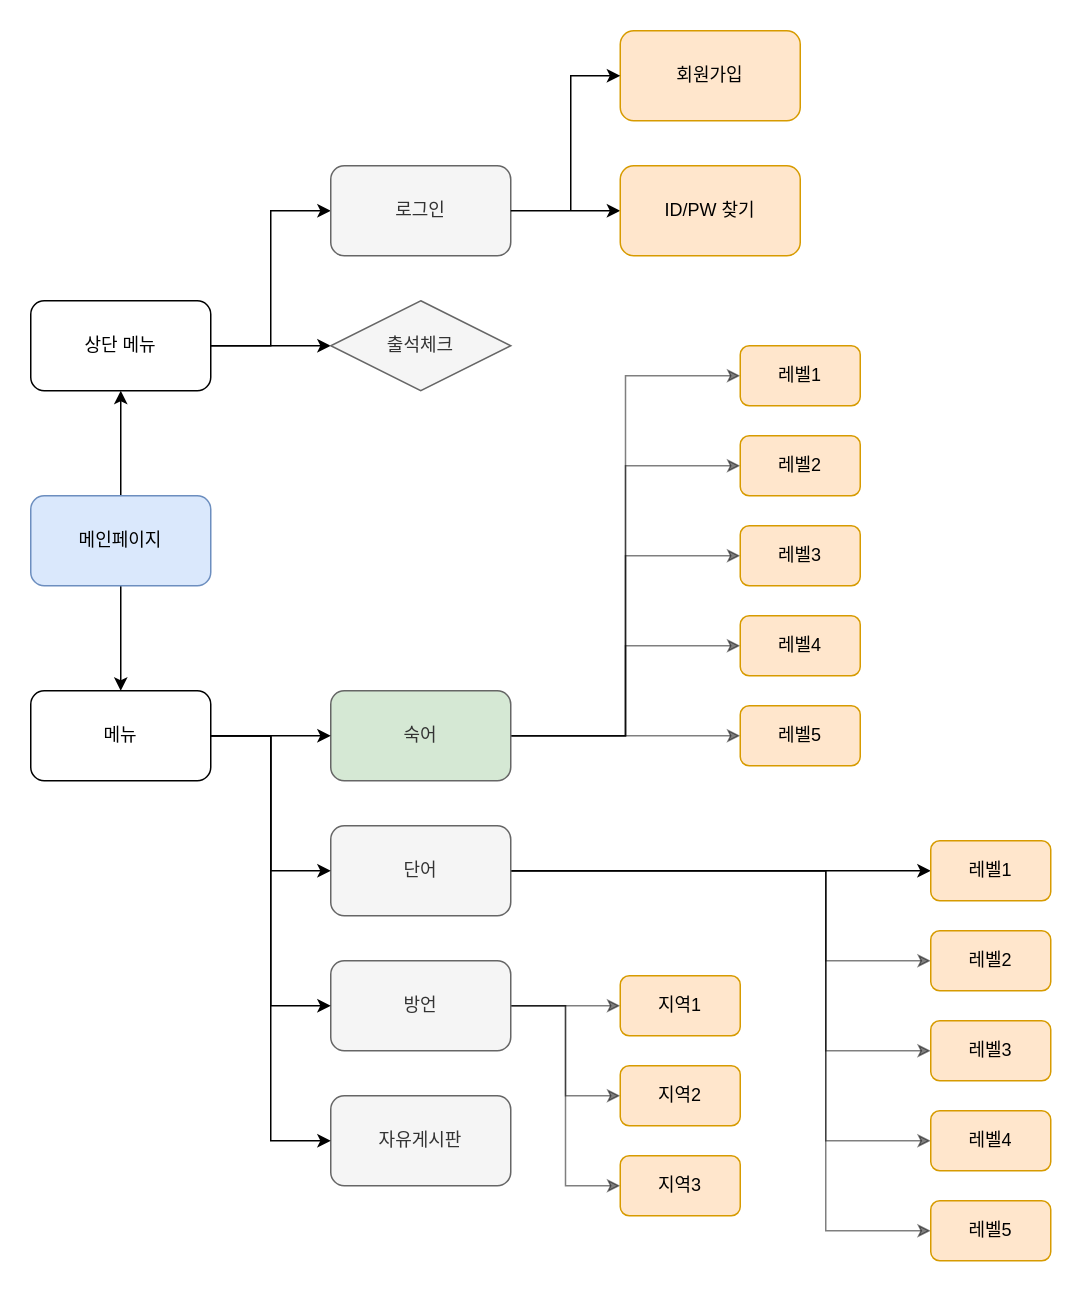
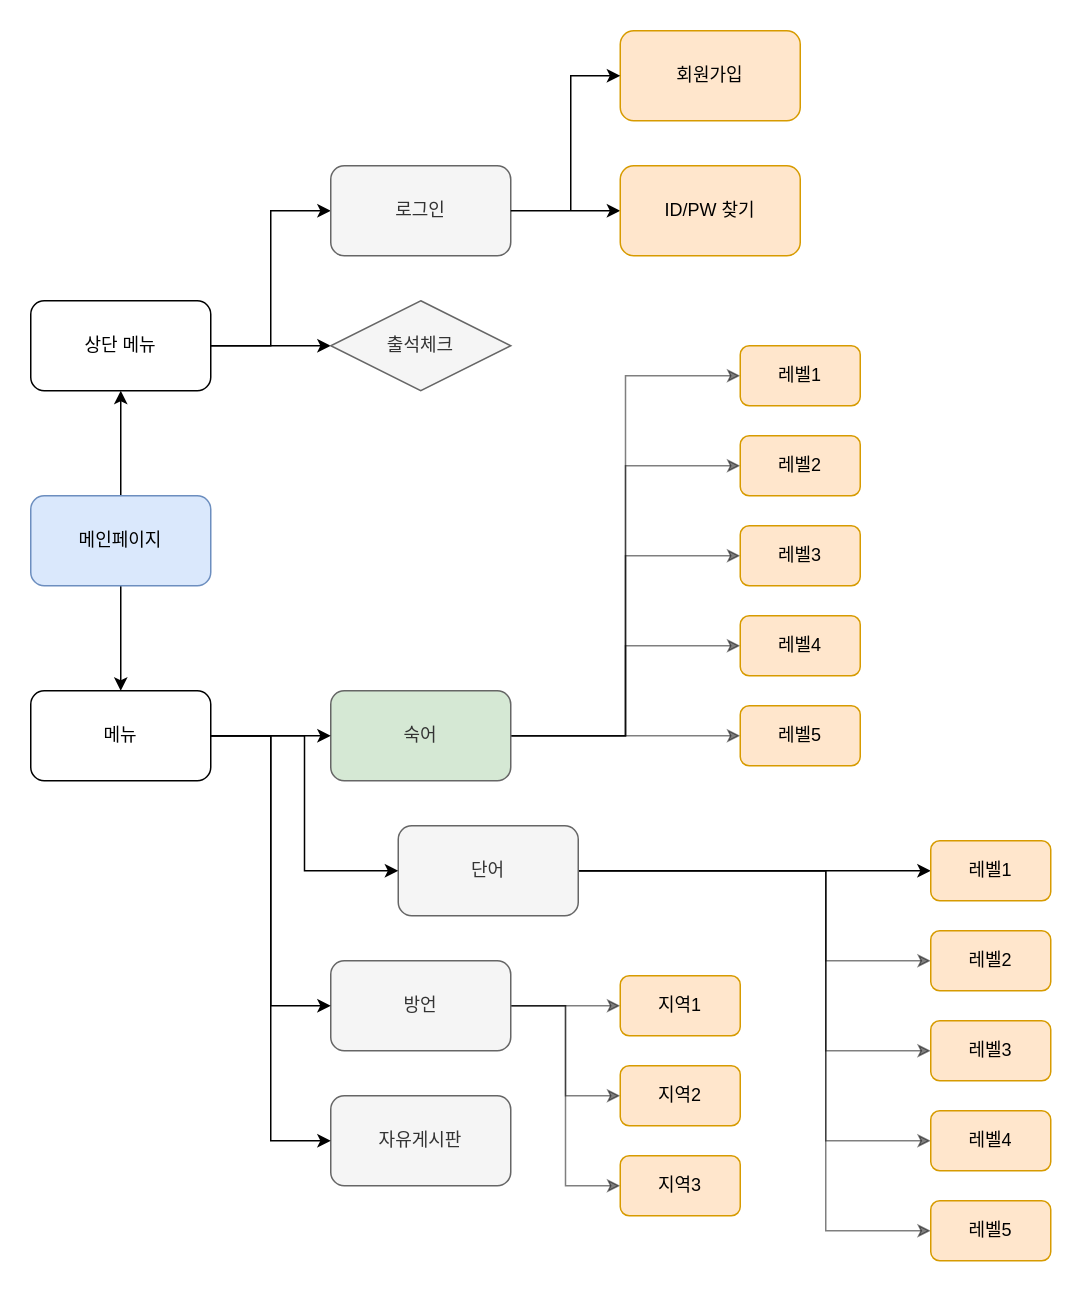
(421, 871) -> (488, 871)
